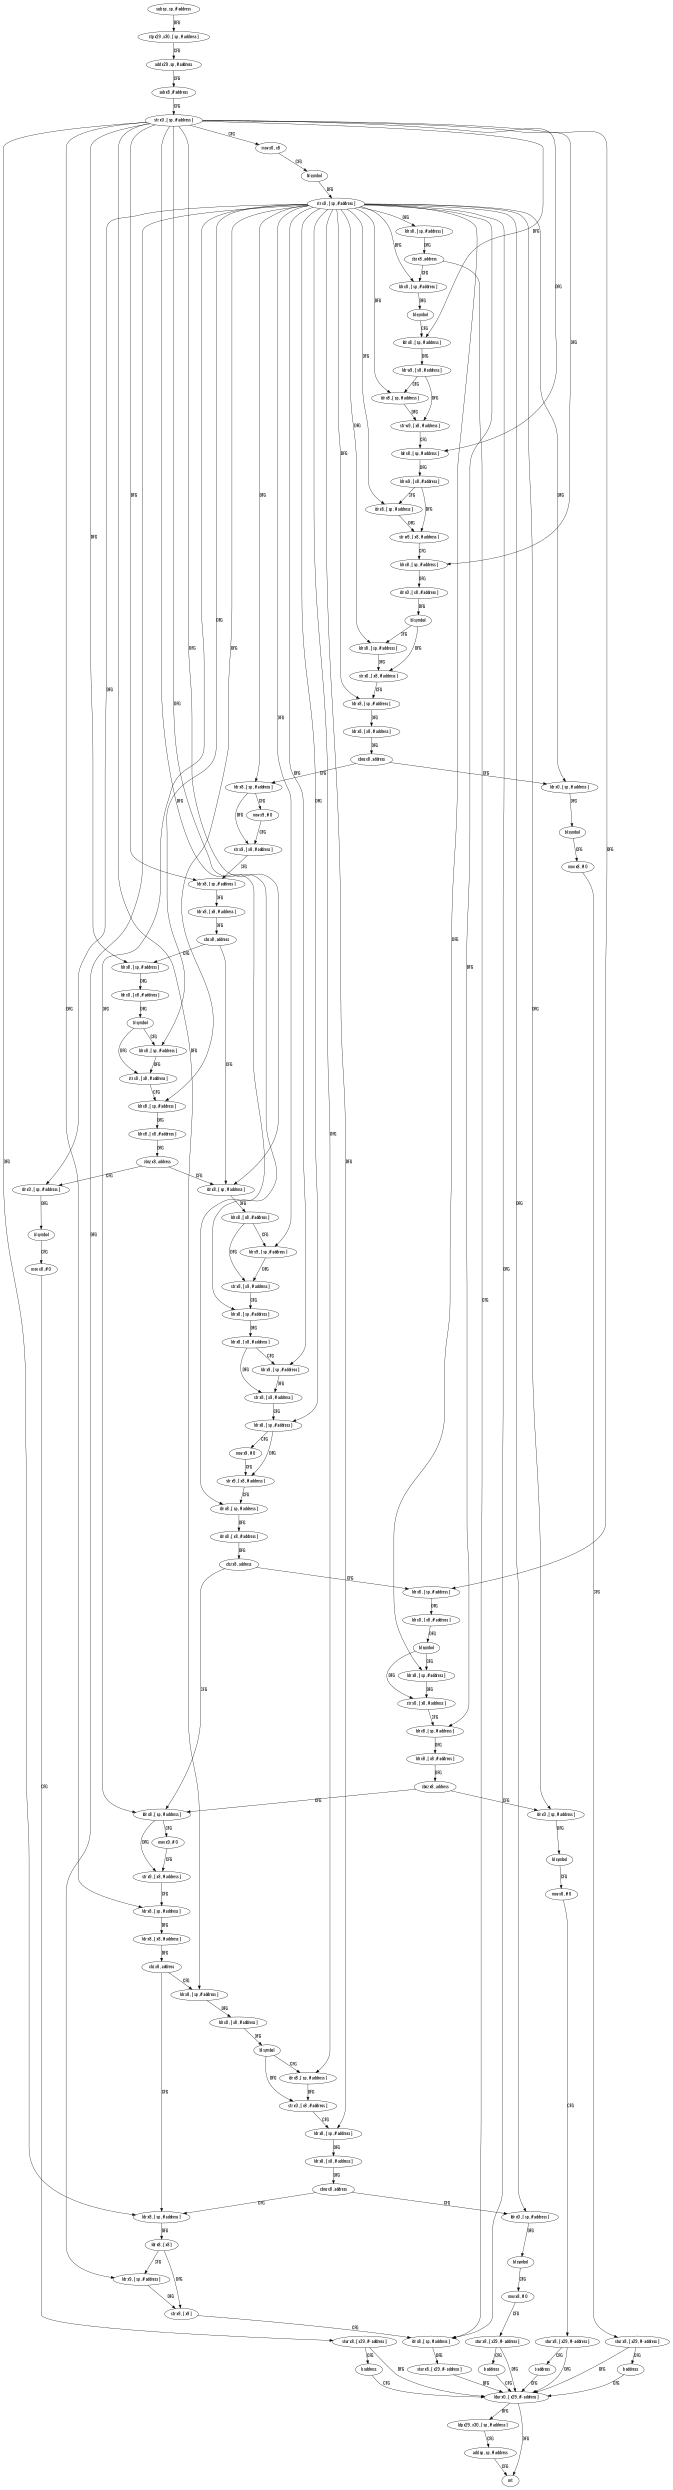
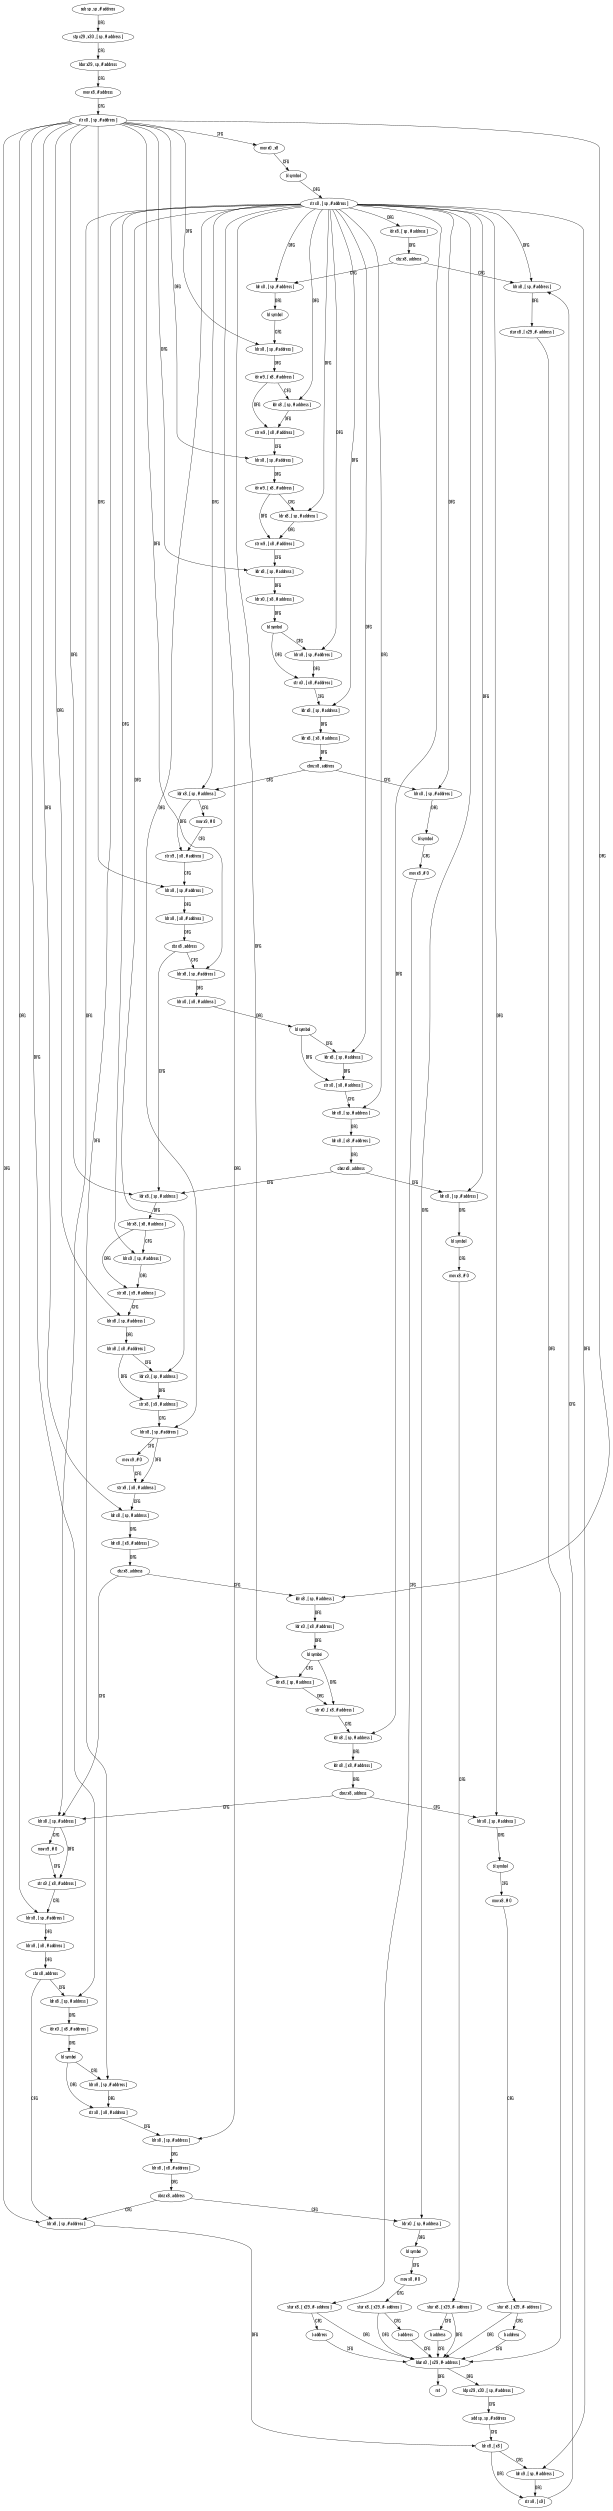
(174, 65) -> (98, 65)
(174, 93) -> (98, 93)
(500, 2466) -> (490, 2431)
